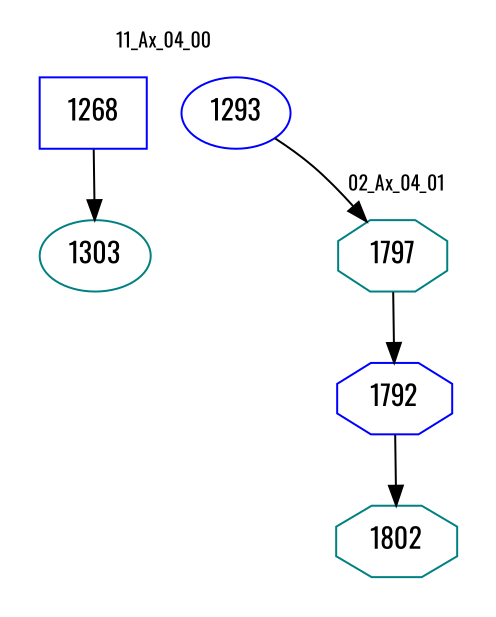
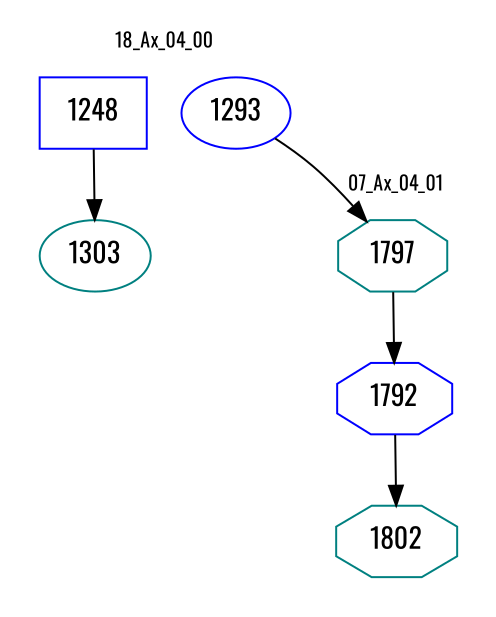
(165, 43) -> (165, 43)
(93, 113) -> (93, 113)
(397, 185) -> (397, 185)
